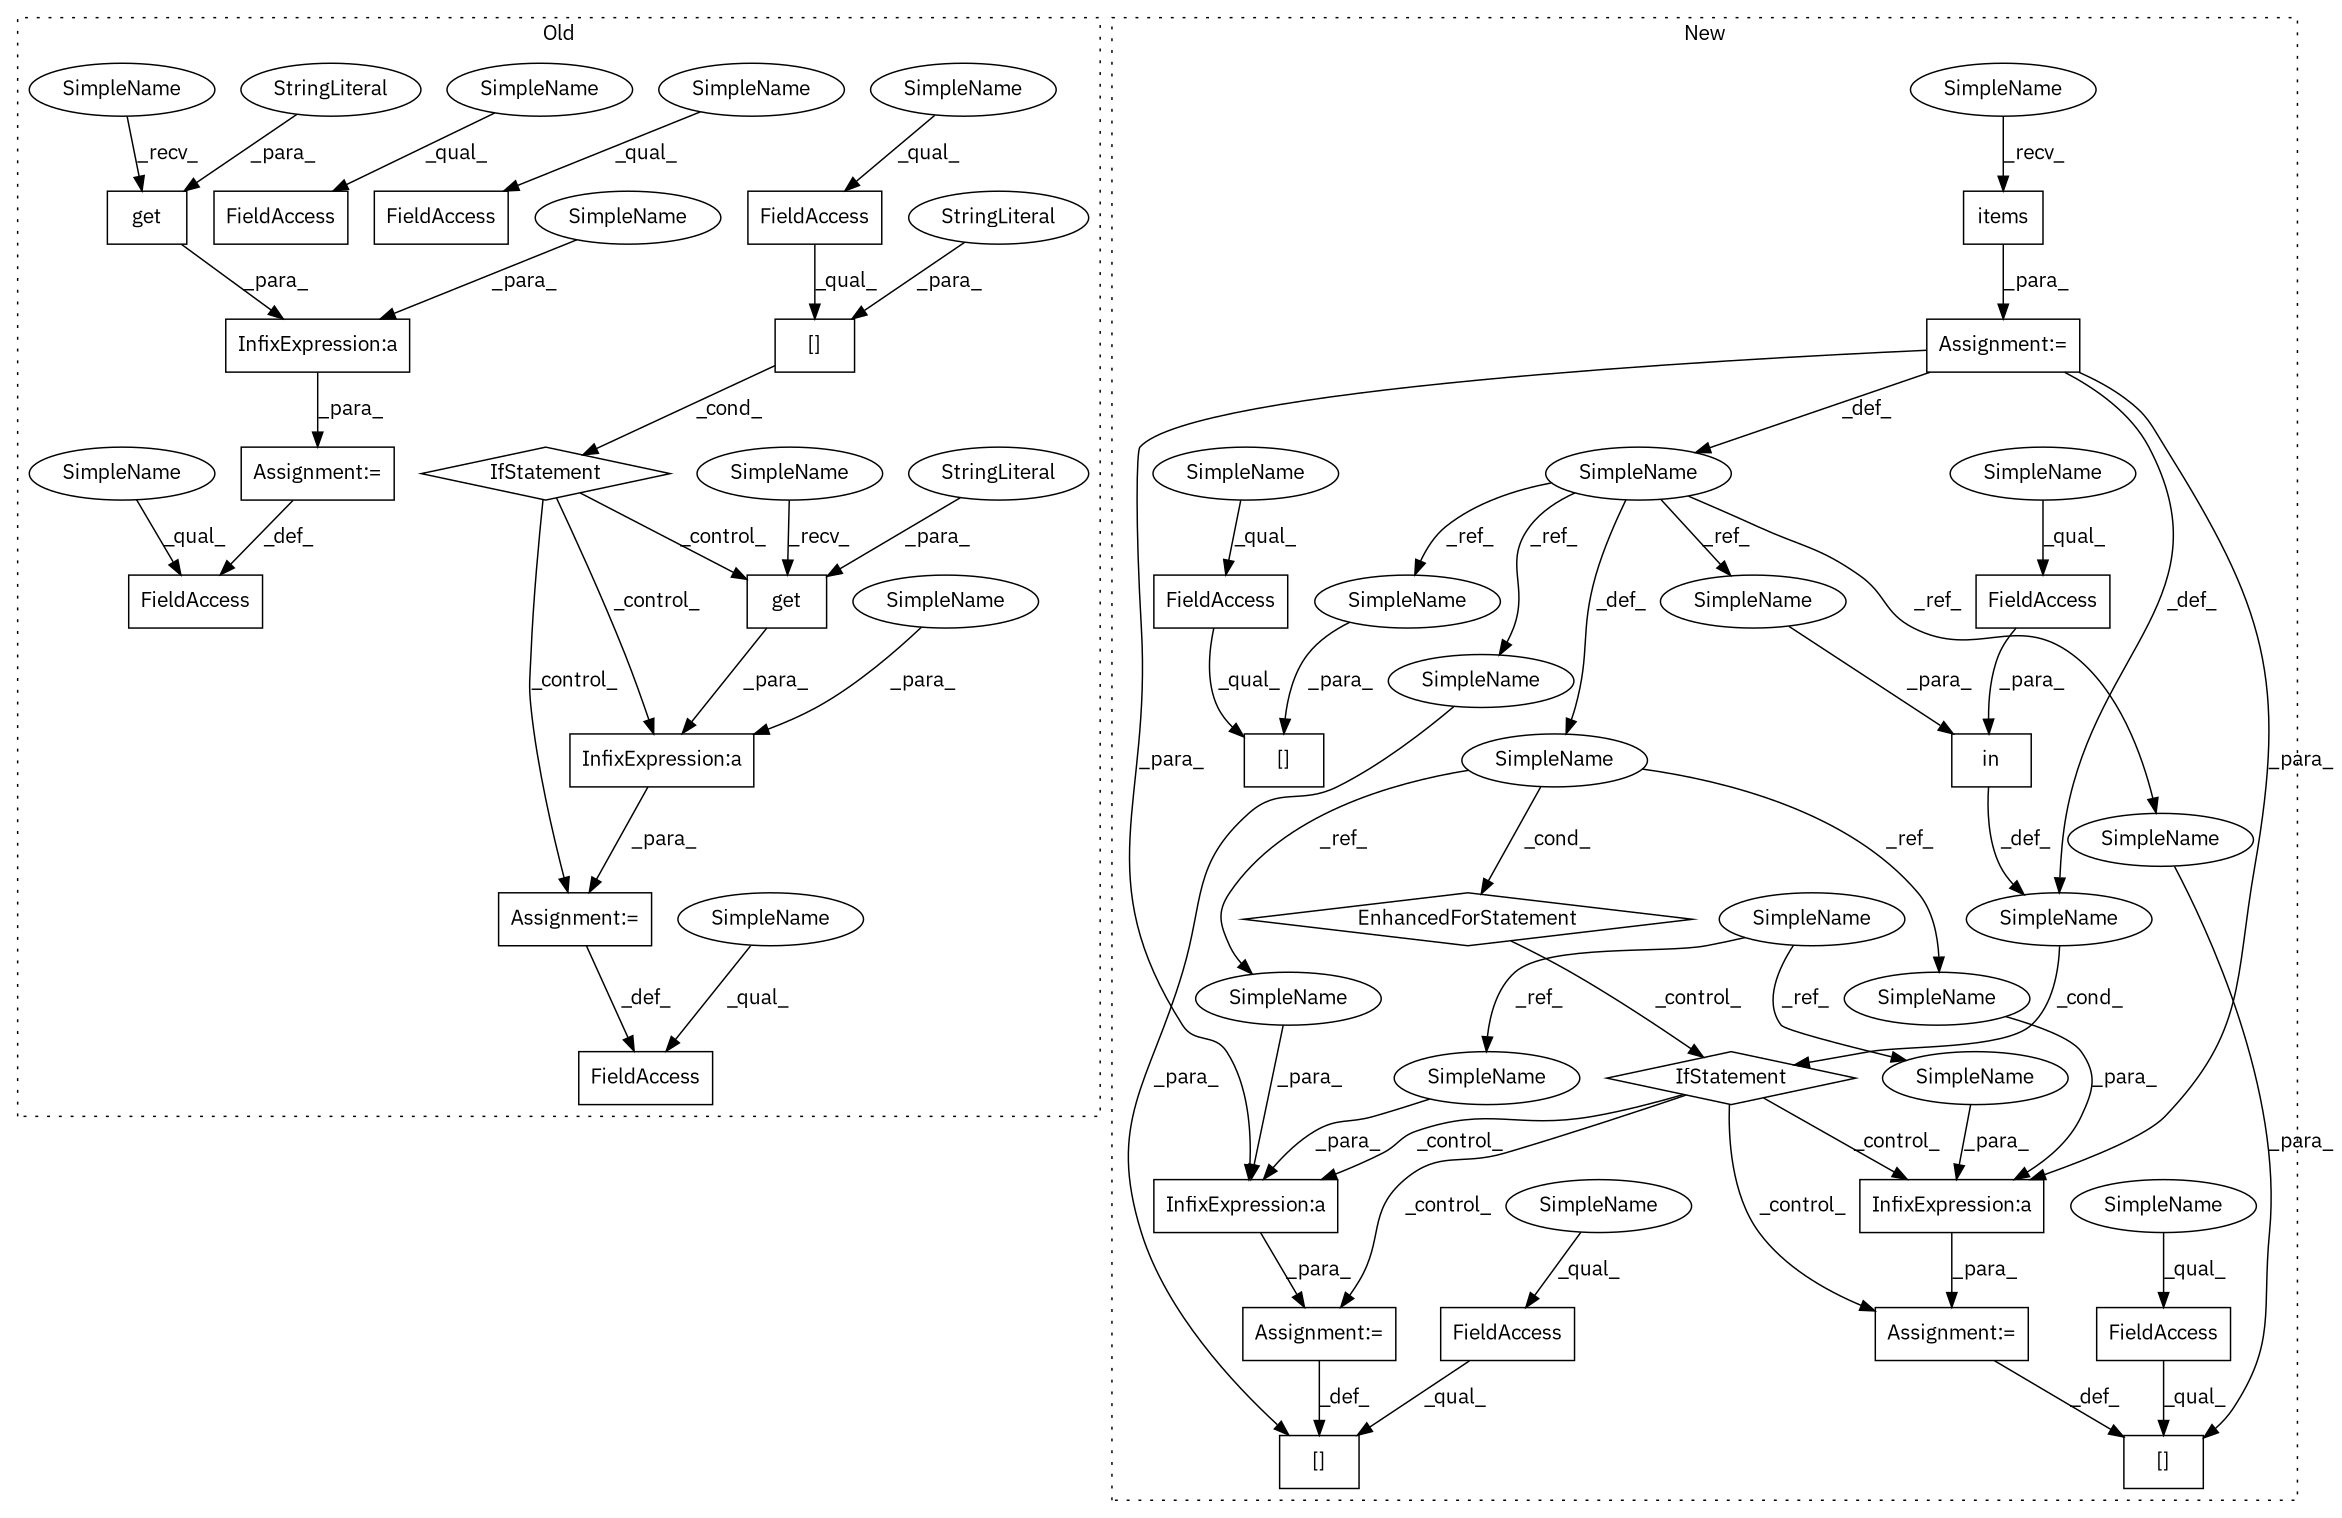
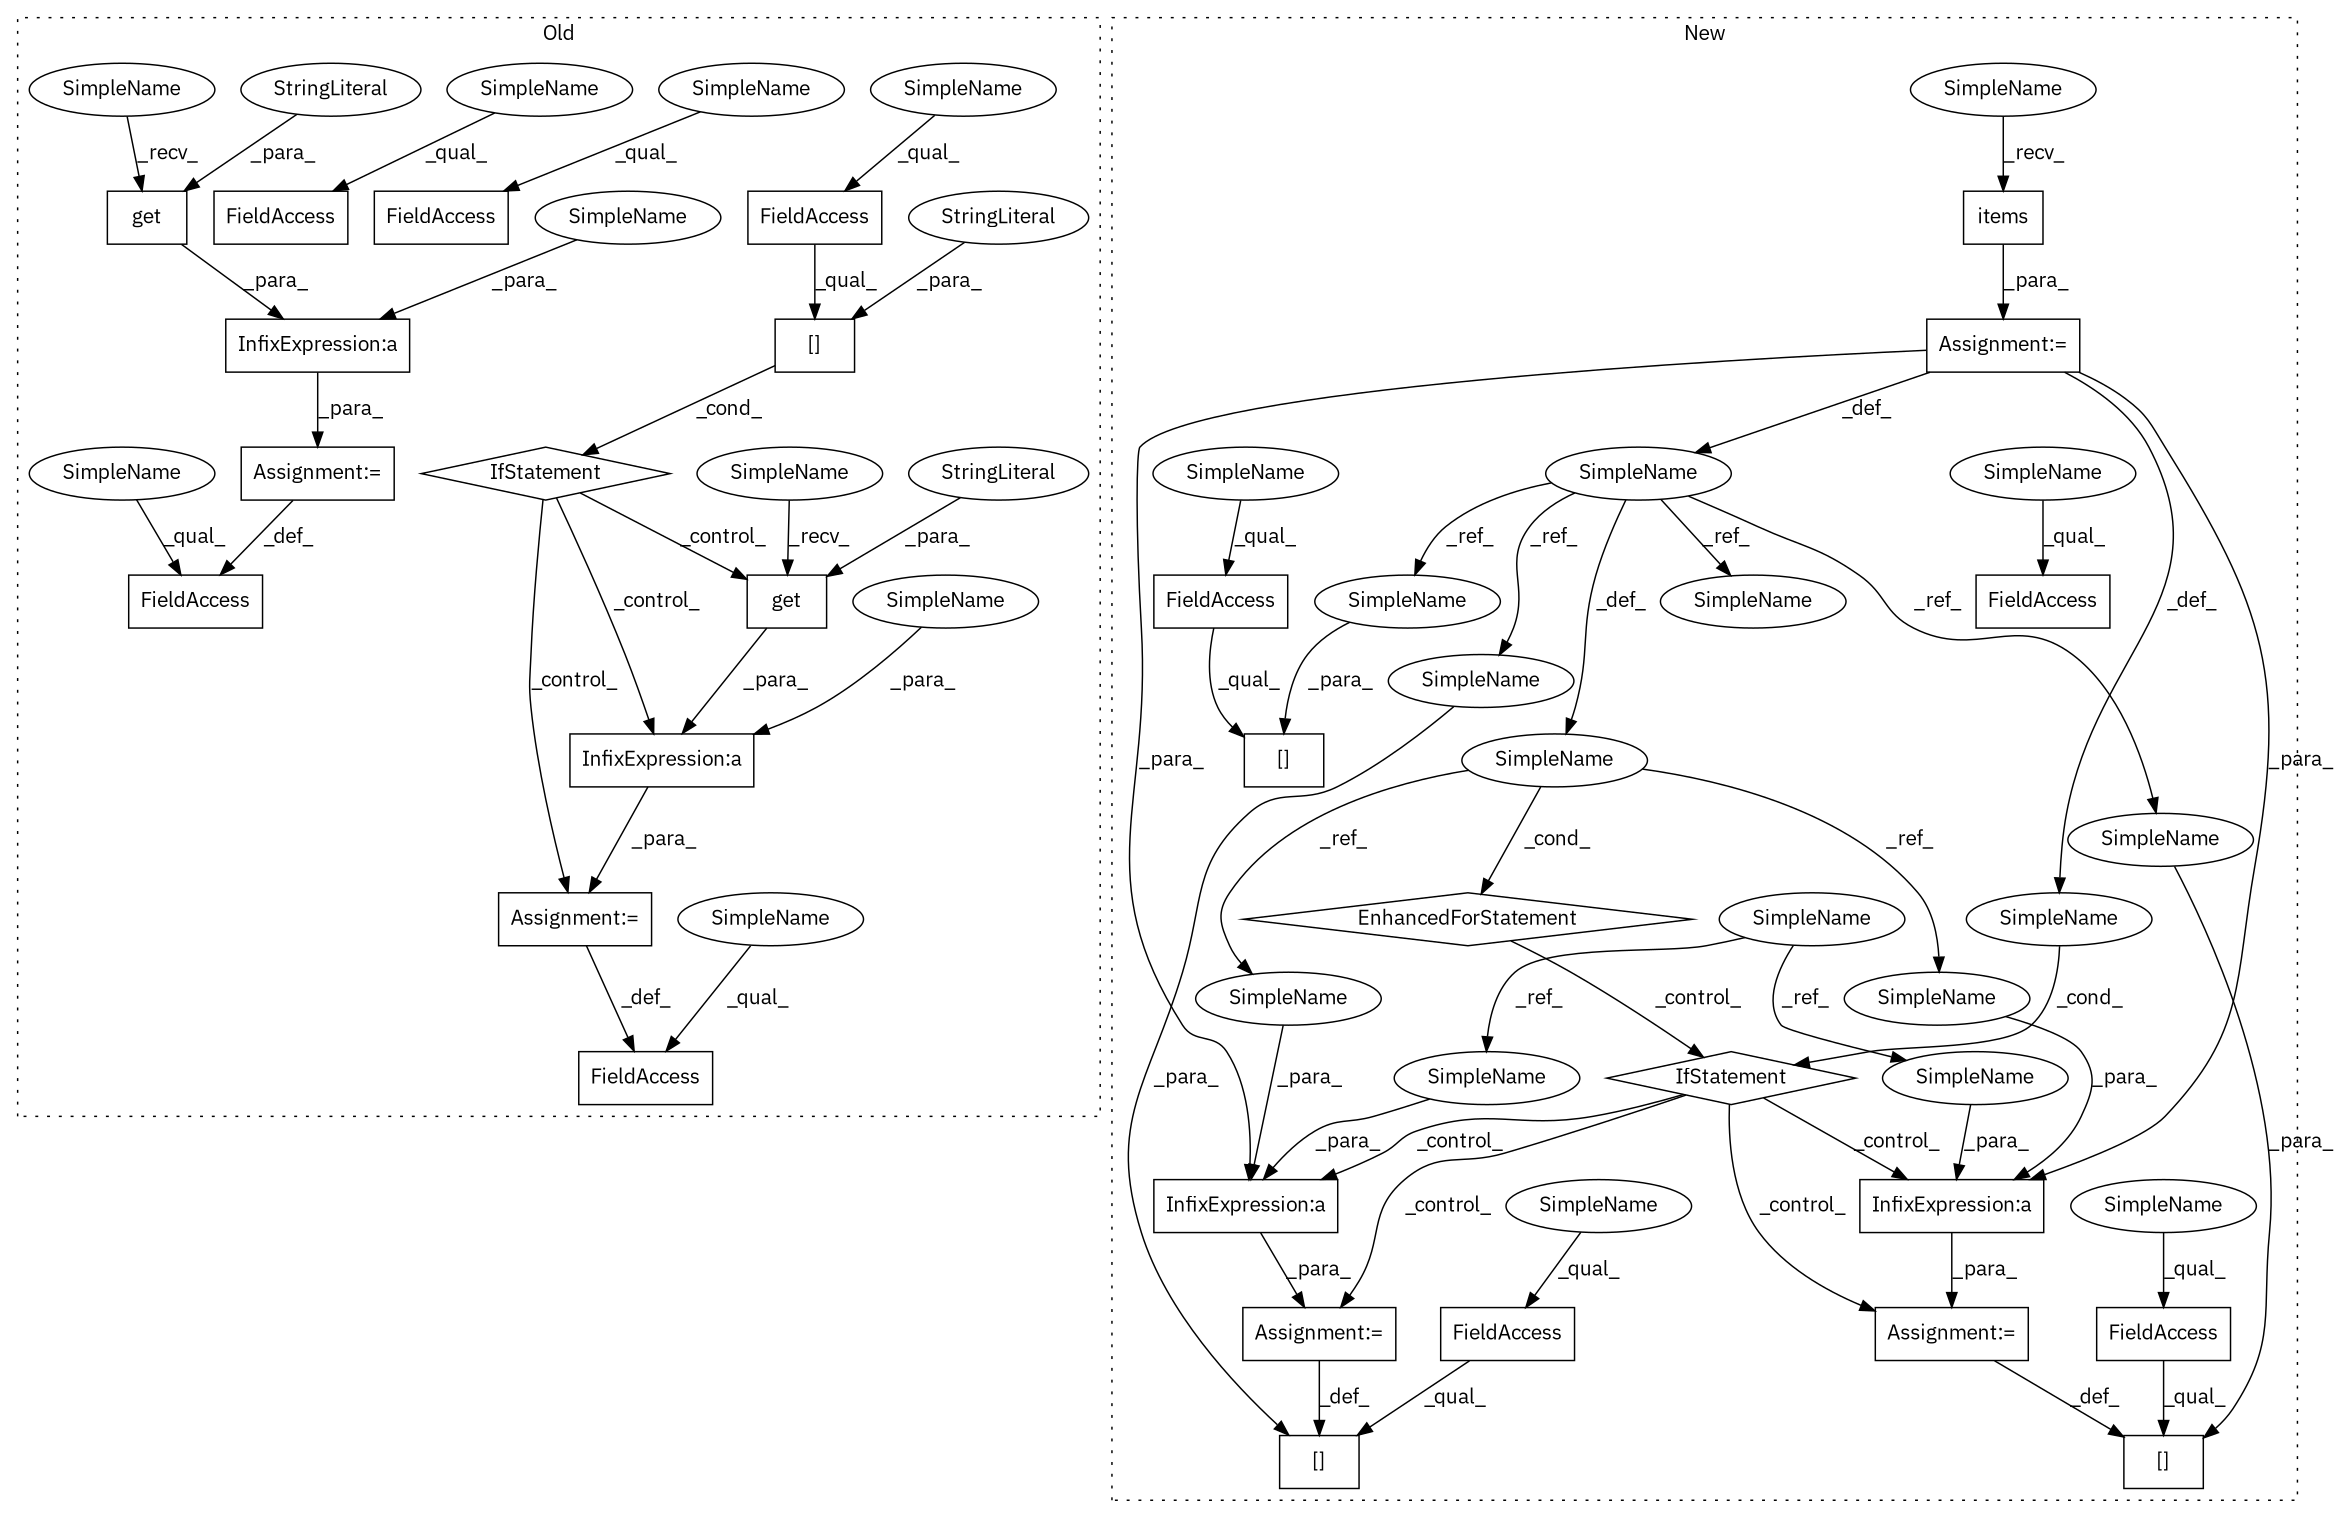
(1992, 760) -> none
